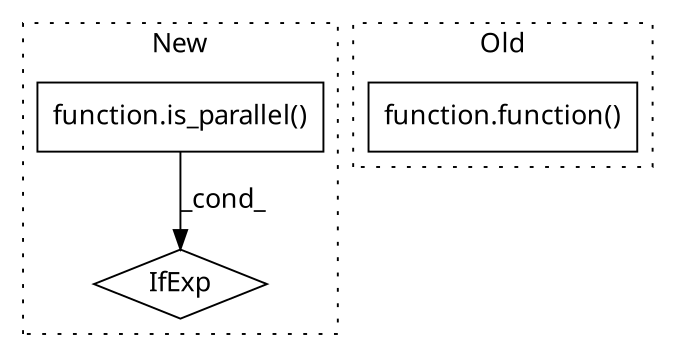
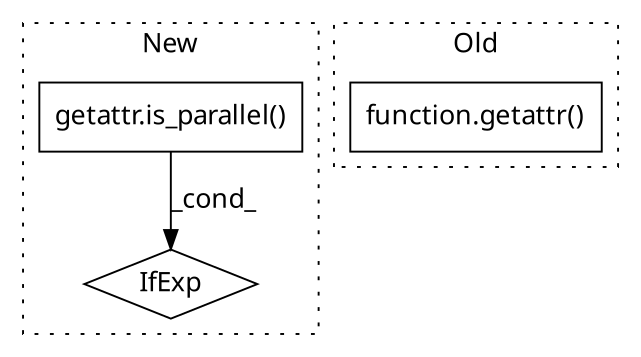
(180, 117) -> (171, 117)
(503, 117) -> (476, 117)
